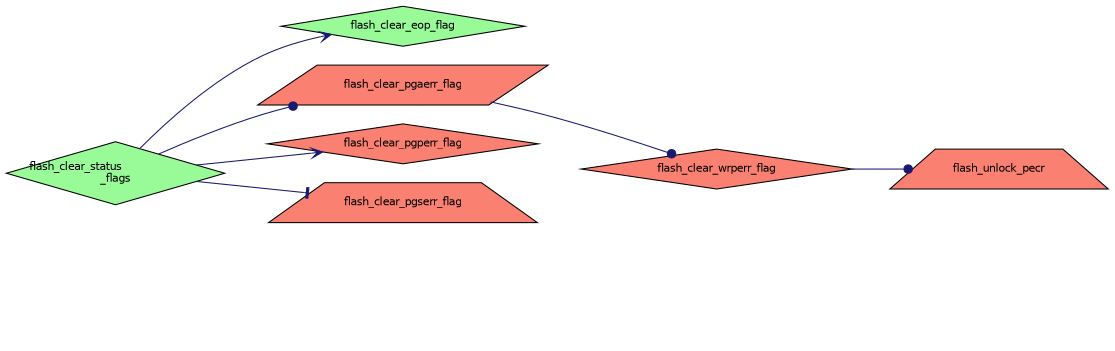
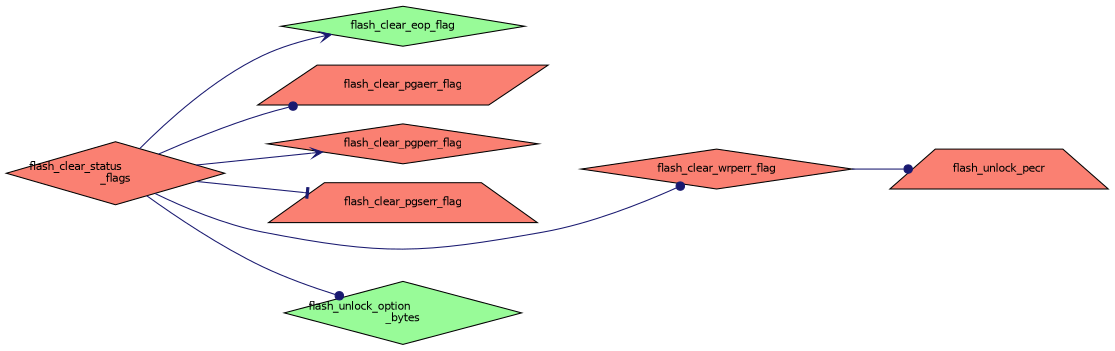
(580, 125) -> (416, 249)
(115, 173) -> (115, 173)
none -> (403, 313)
